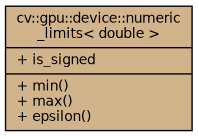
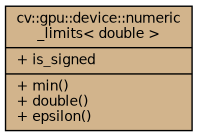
(45, 102) -> (53, 102)
